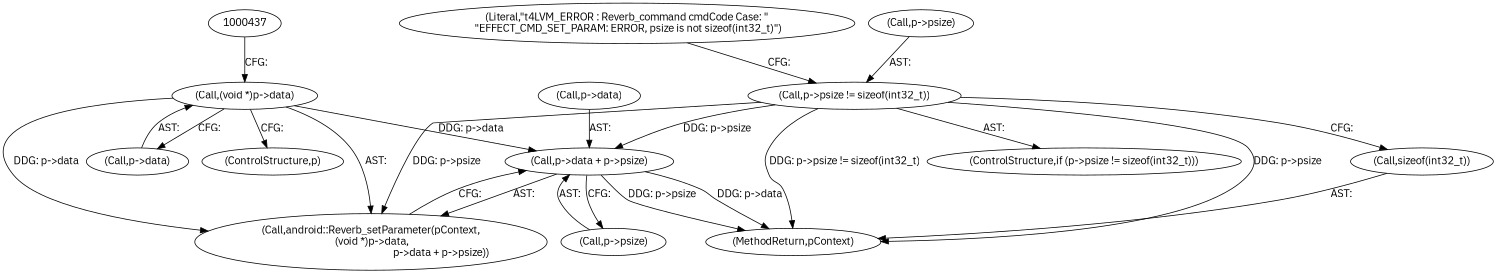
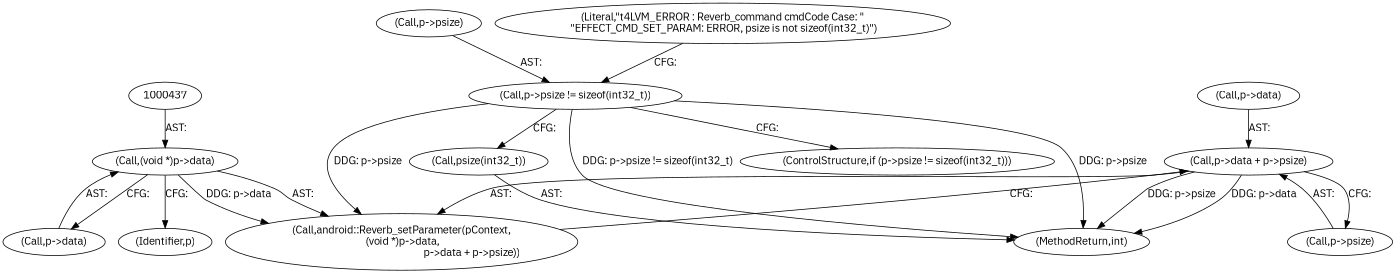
(258, 63) -> (177, 129)
(697, 119) -> none
(412, 128) -> none
(995, 129) -> (769, 129)
(273, 161) -> (165, 242)
(1422, 161) -> (479, 161)
(793, 242) -> (1082, 242)
